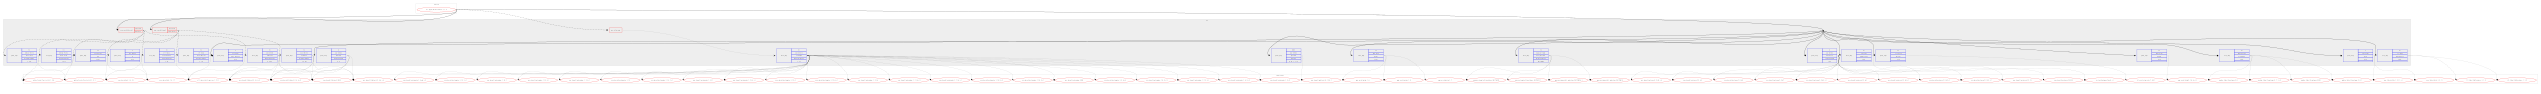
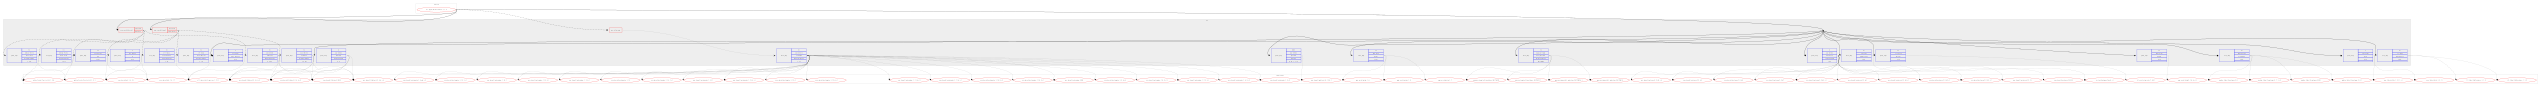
(868, 80) -> none
